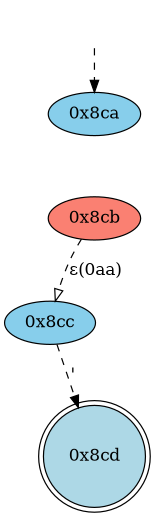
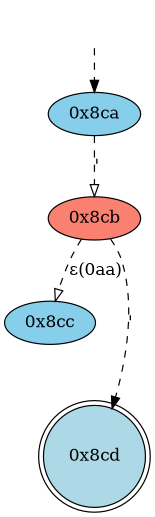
none -> (94, 160)
(66, 370) -> (129, 317)
